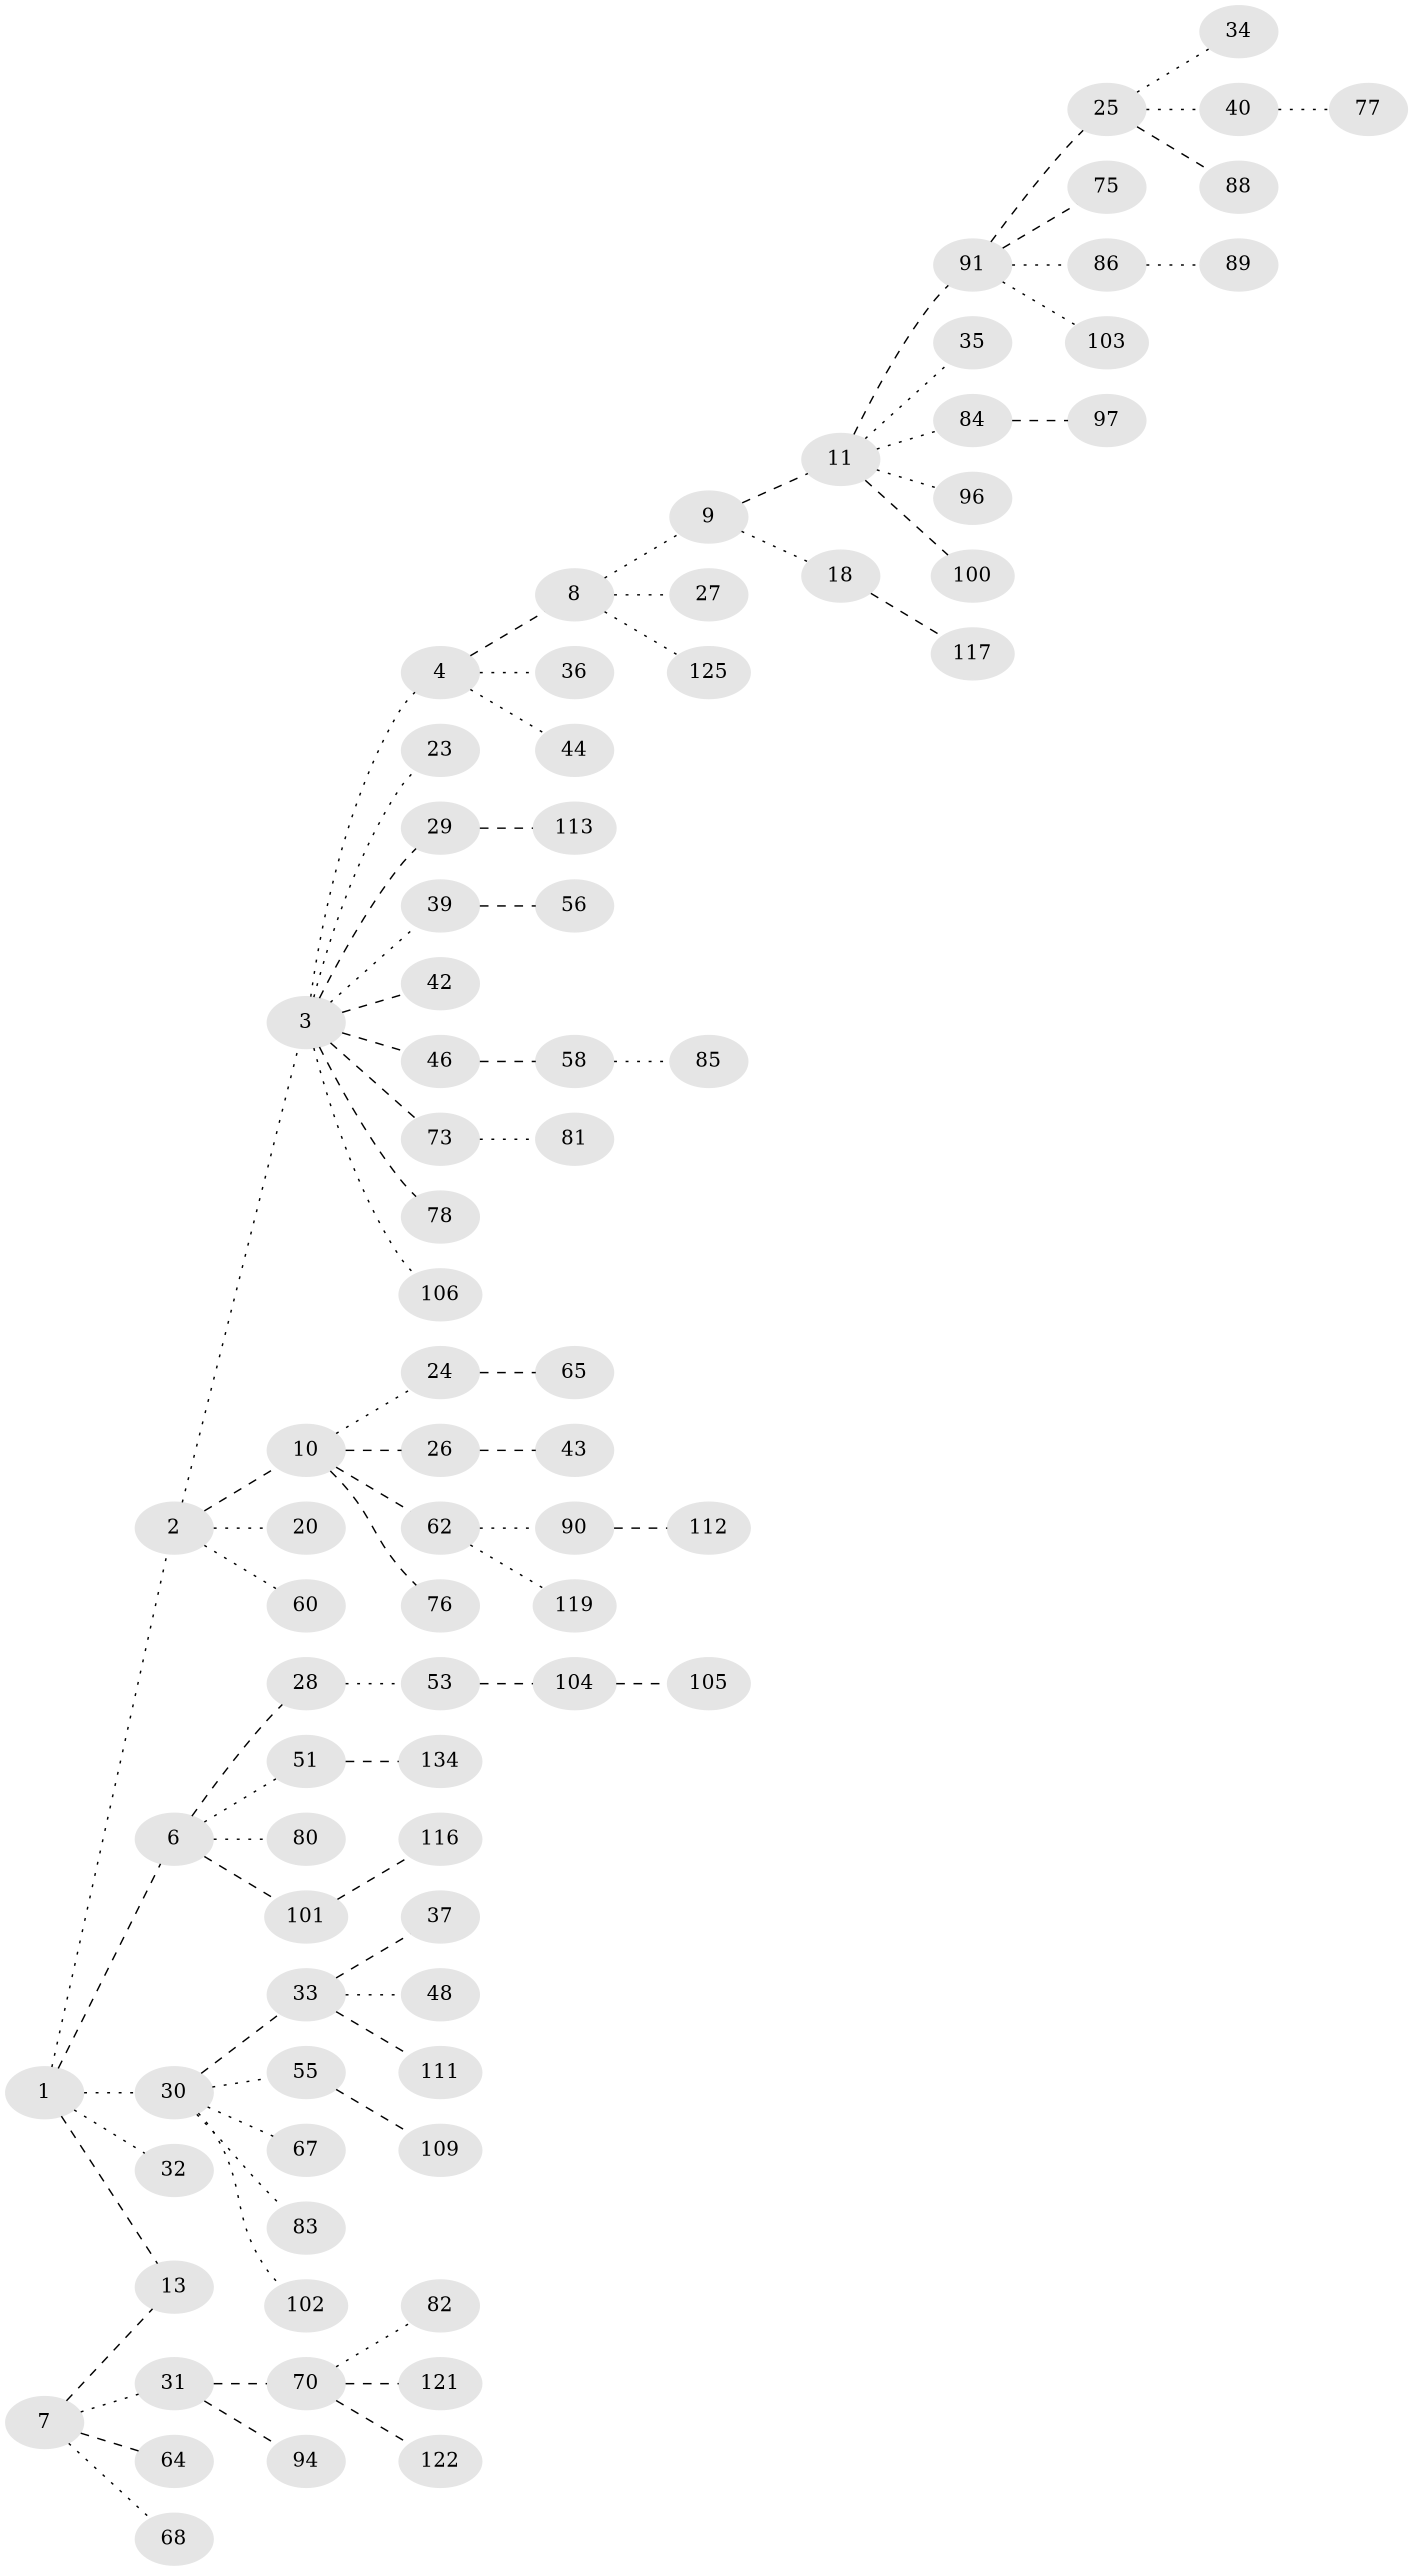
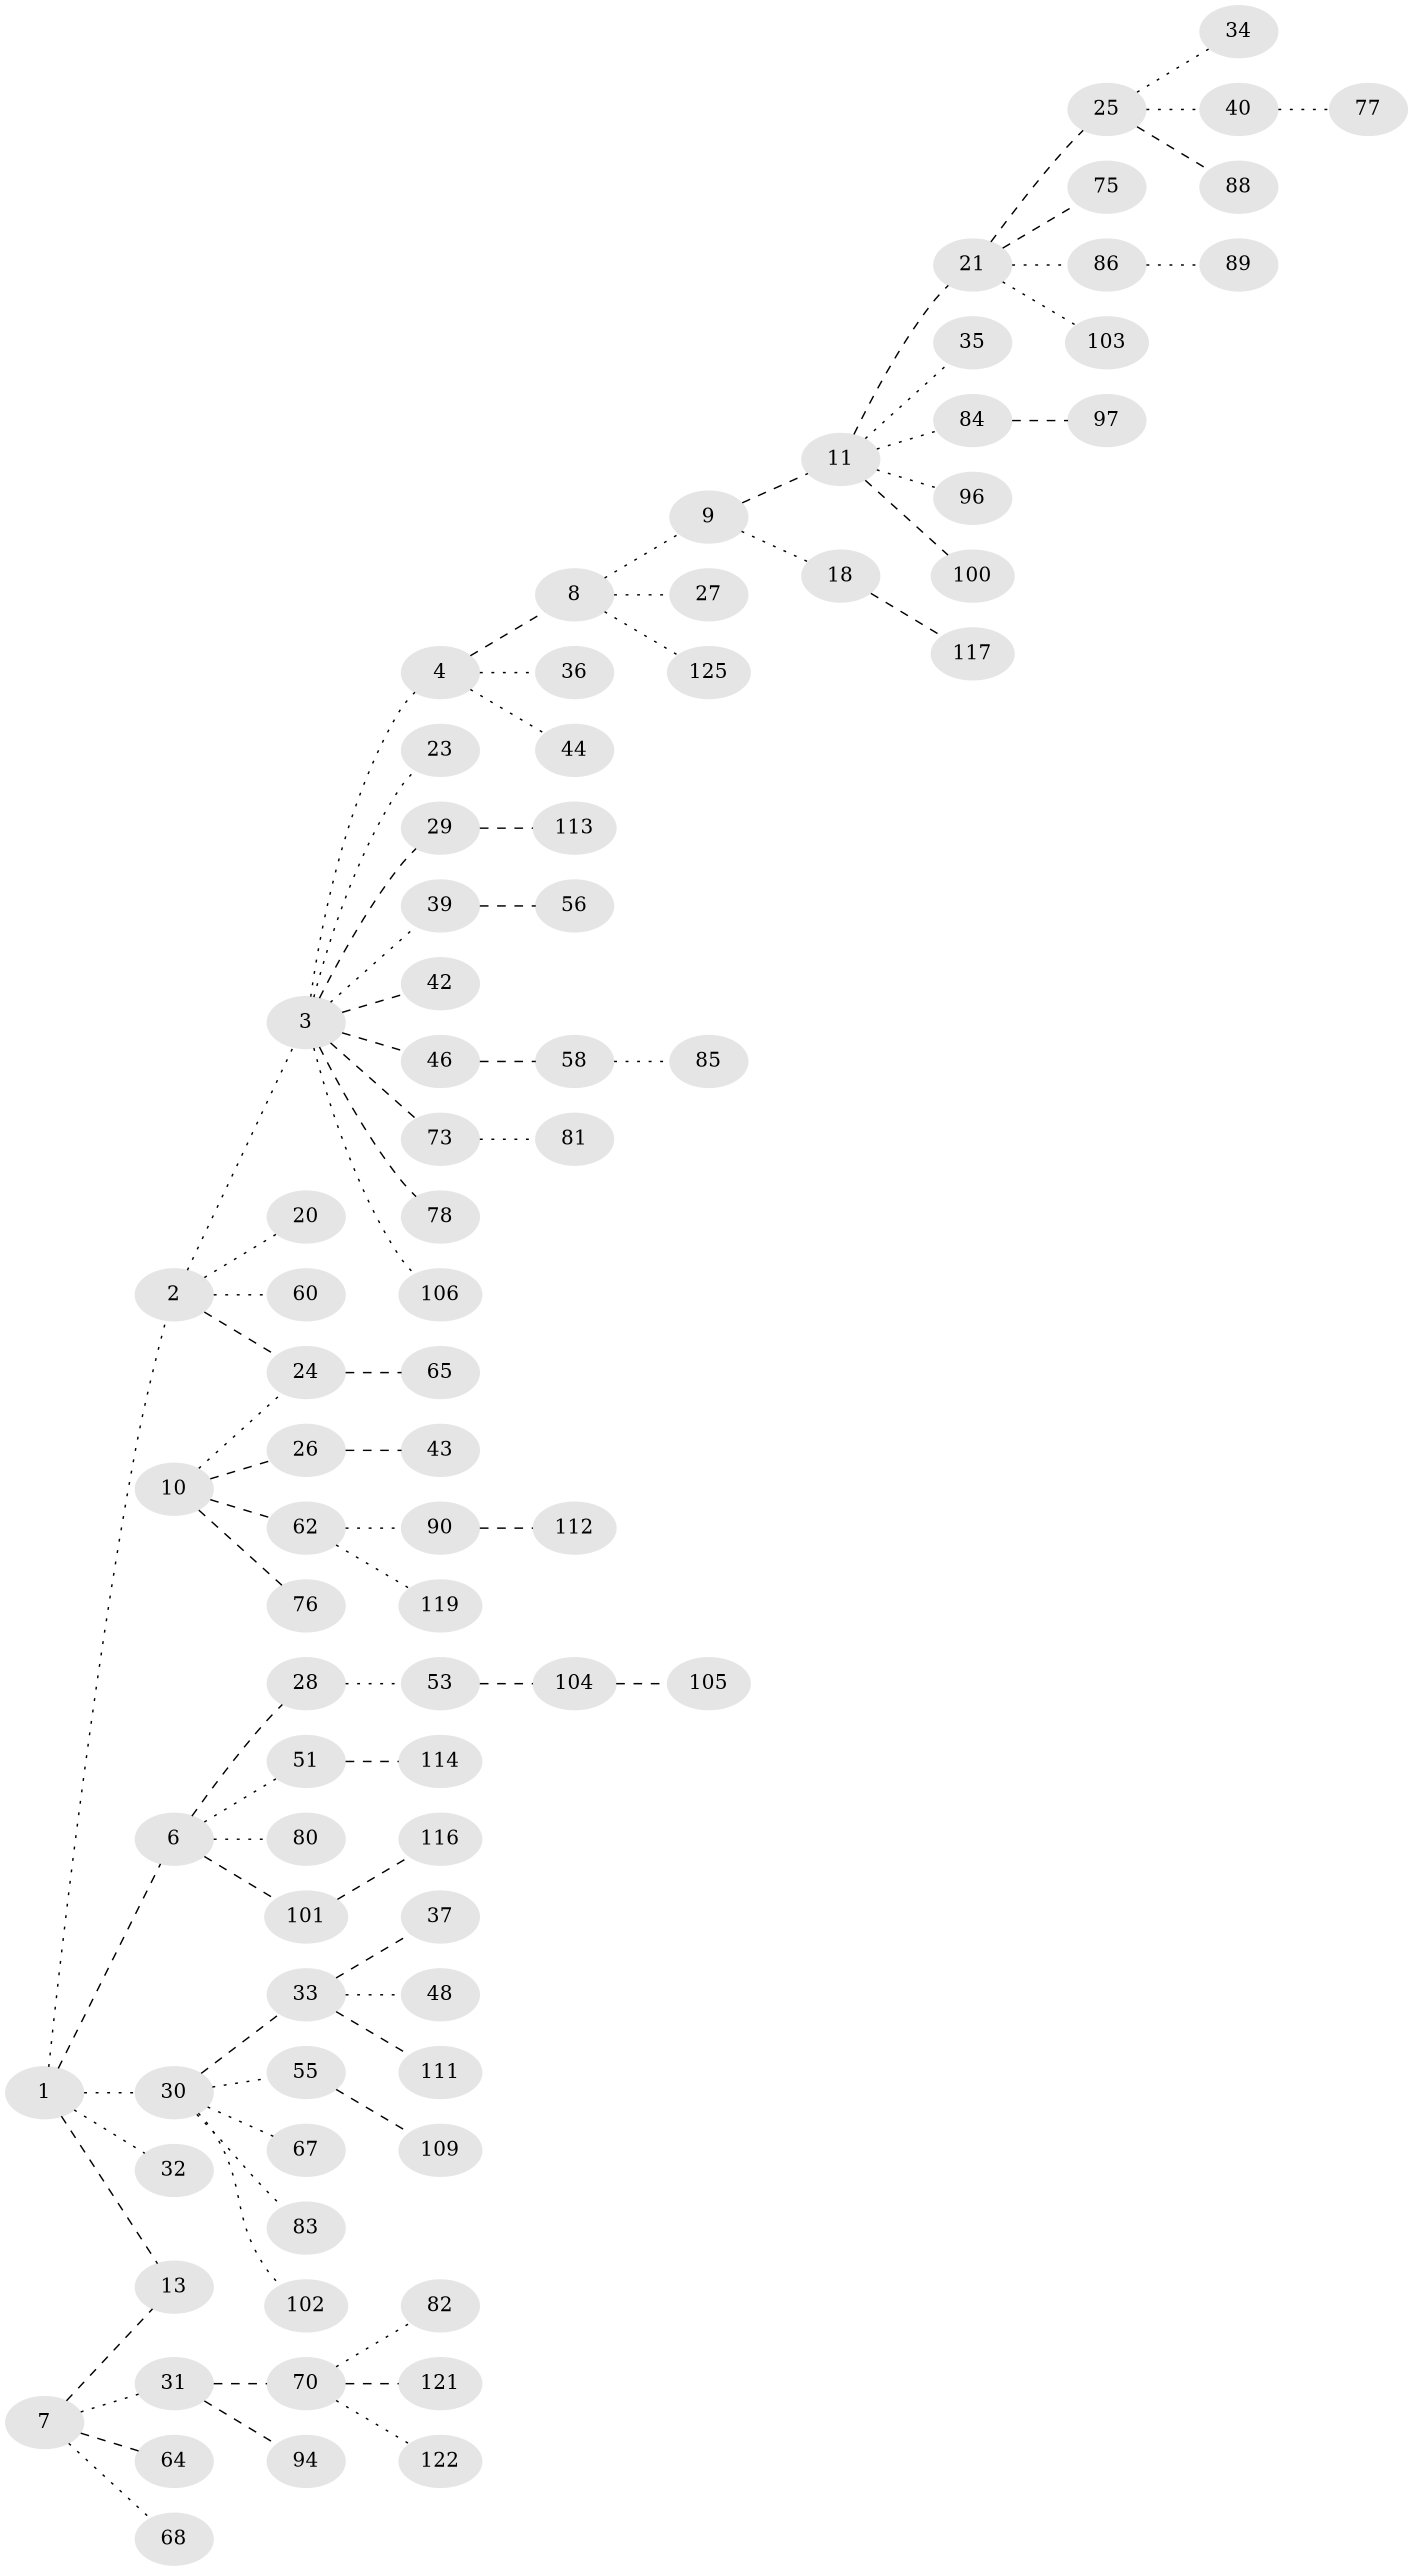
(973, 265) -> (973, 265)
(240, 1489) -> (240, 1334)
(440, 1761) -> (440, 1761)
(373, 2422) -> (373, 2422)
